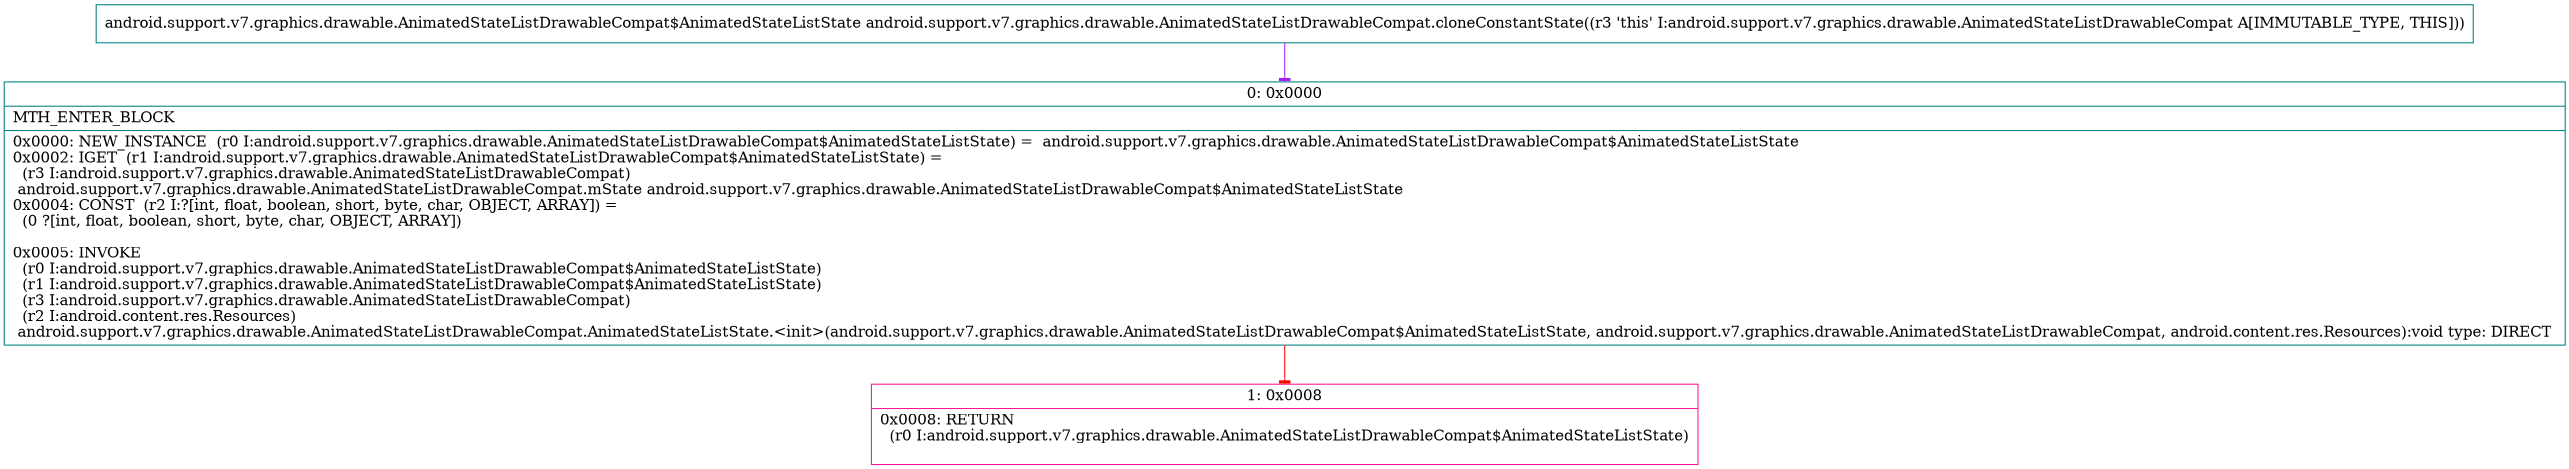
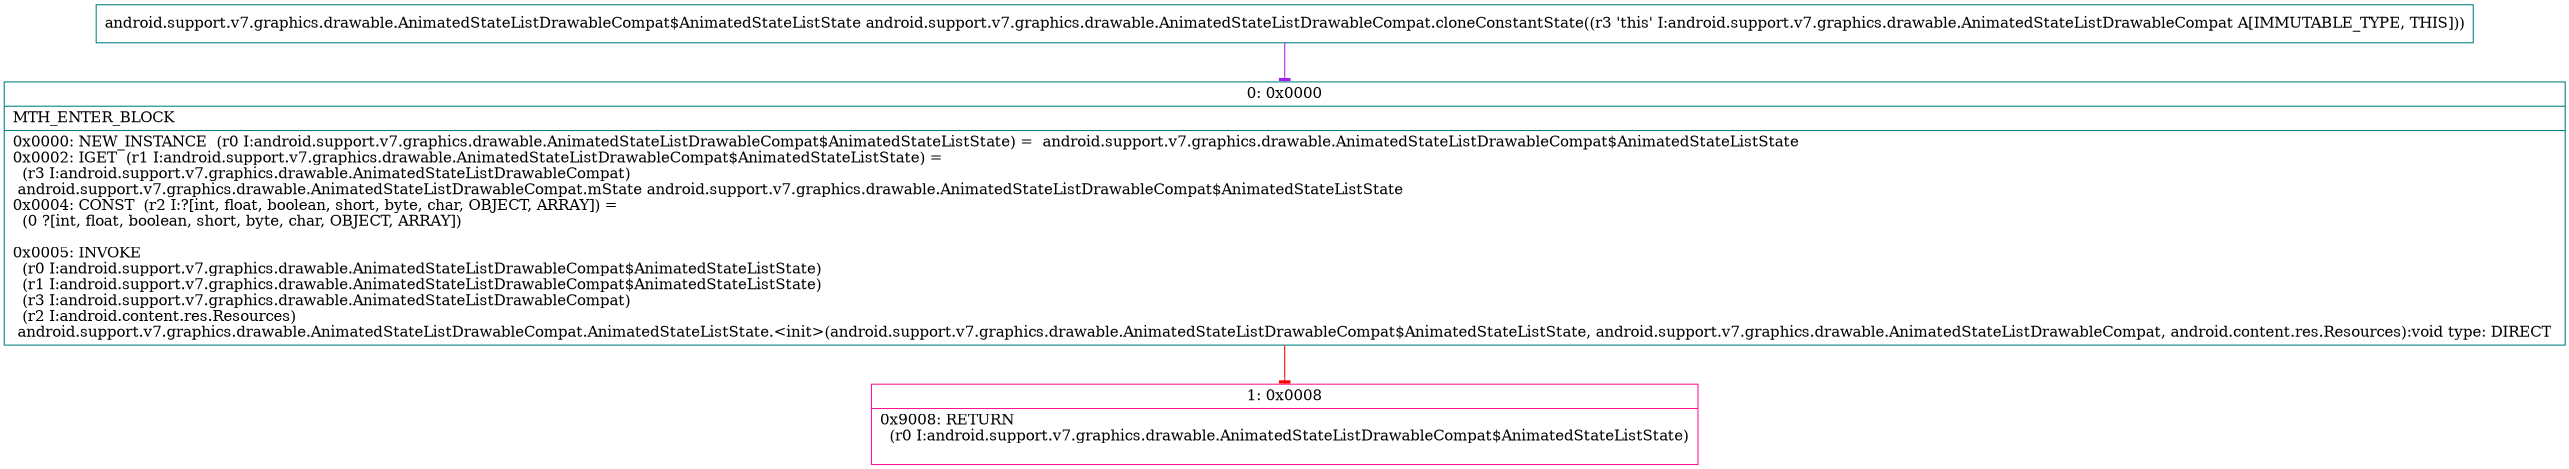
(952, 420) -> (952, 420)
